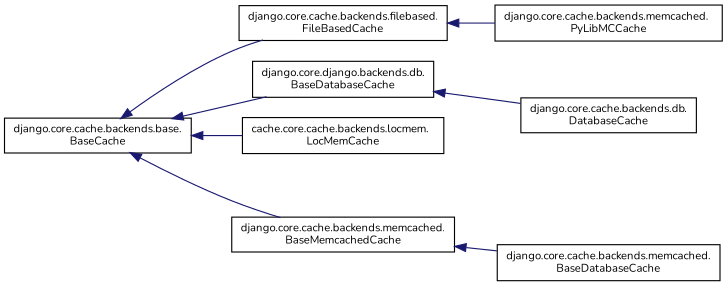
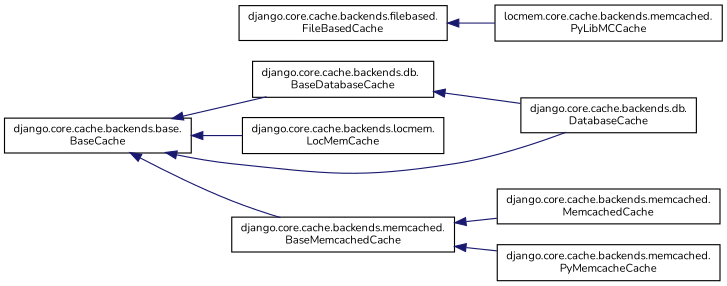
(609, 23) -> (609, 23)
(194, 70) -> (373, 173)
(343, 79) -> (343, 79)
(343, 136) -> (343, 136)
none -> (609, 206)
(609, 263) -> (609, 263)
